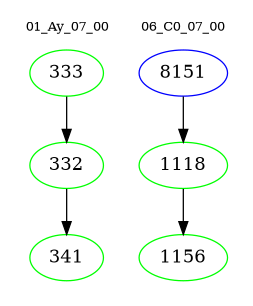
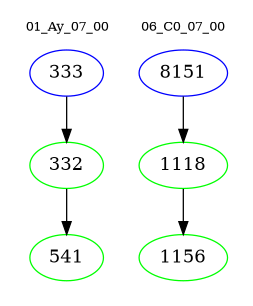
(67, 73) -> (67, 73)
(67, 258) -> (67, 258)
